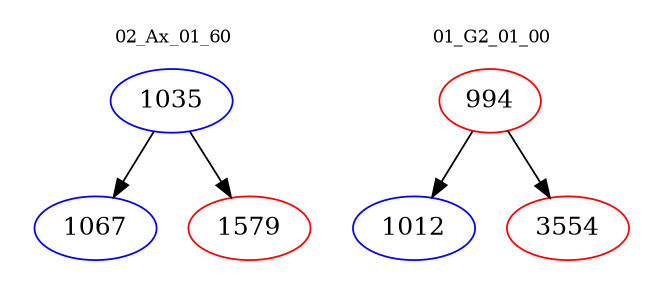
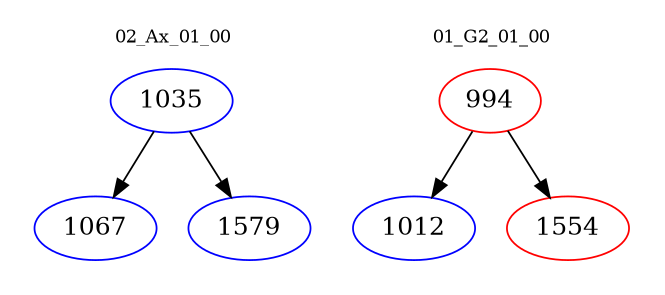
(173, 38) -> (173, 38)
(249, 228) -> (249, 228)
(568, 228) -> (568, 228)
